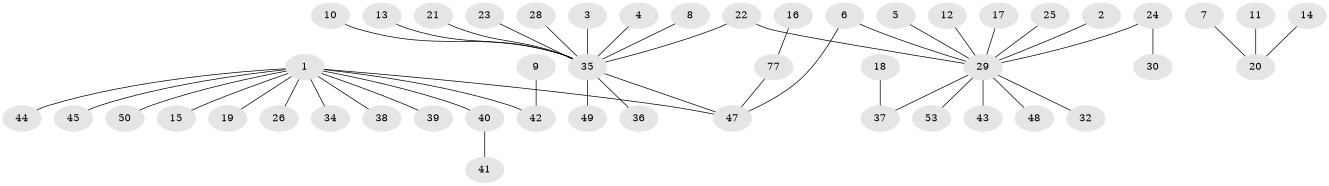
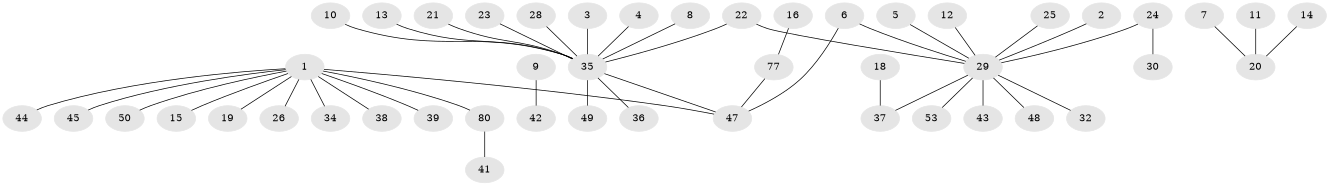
(999, 16) -> none
(424, 84) -> none
(485, 119) -> (485, 119)
